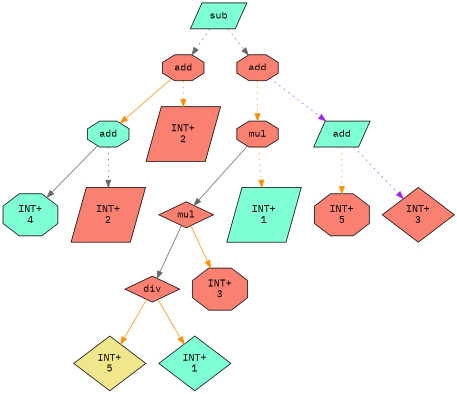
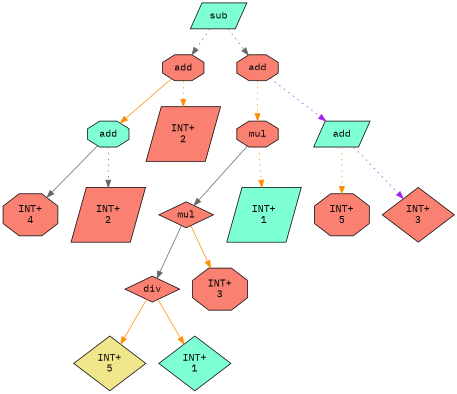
(30, 215) -> (30, 215)
